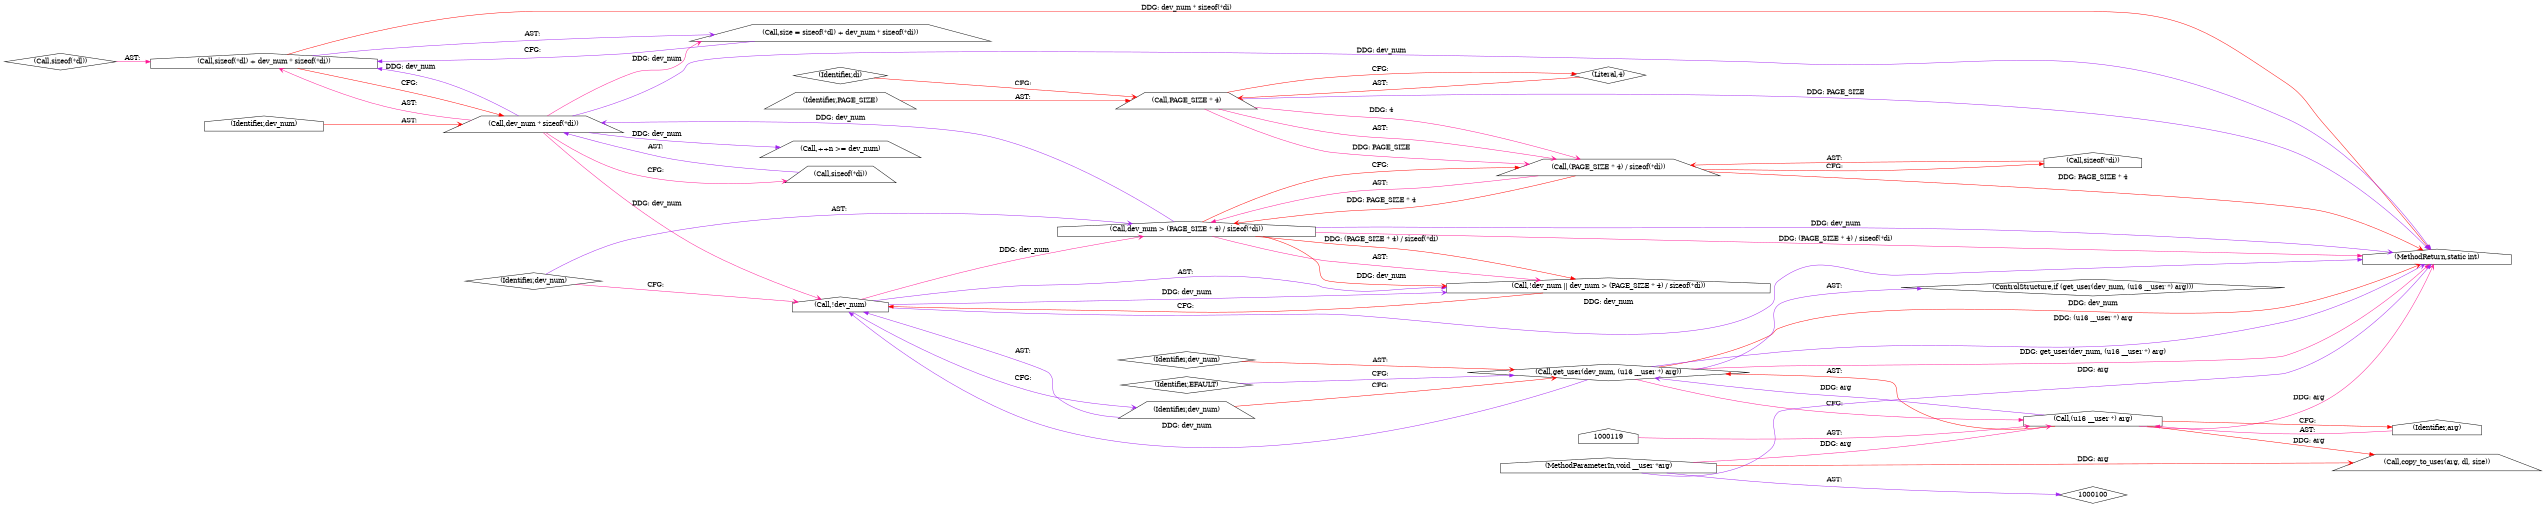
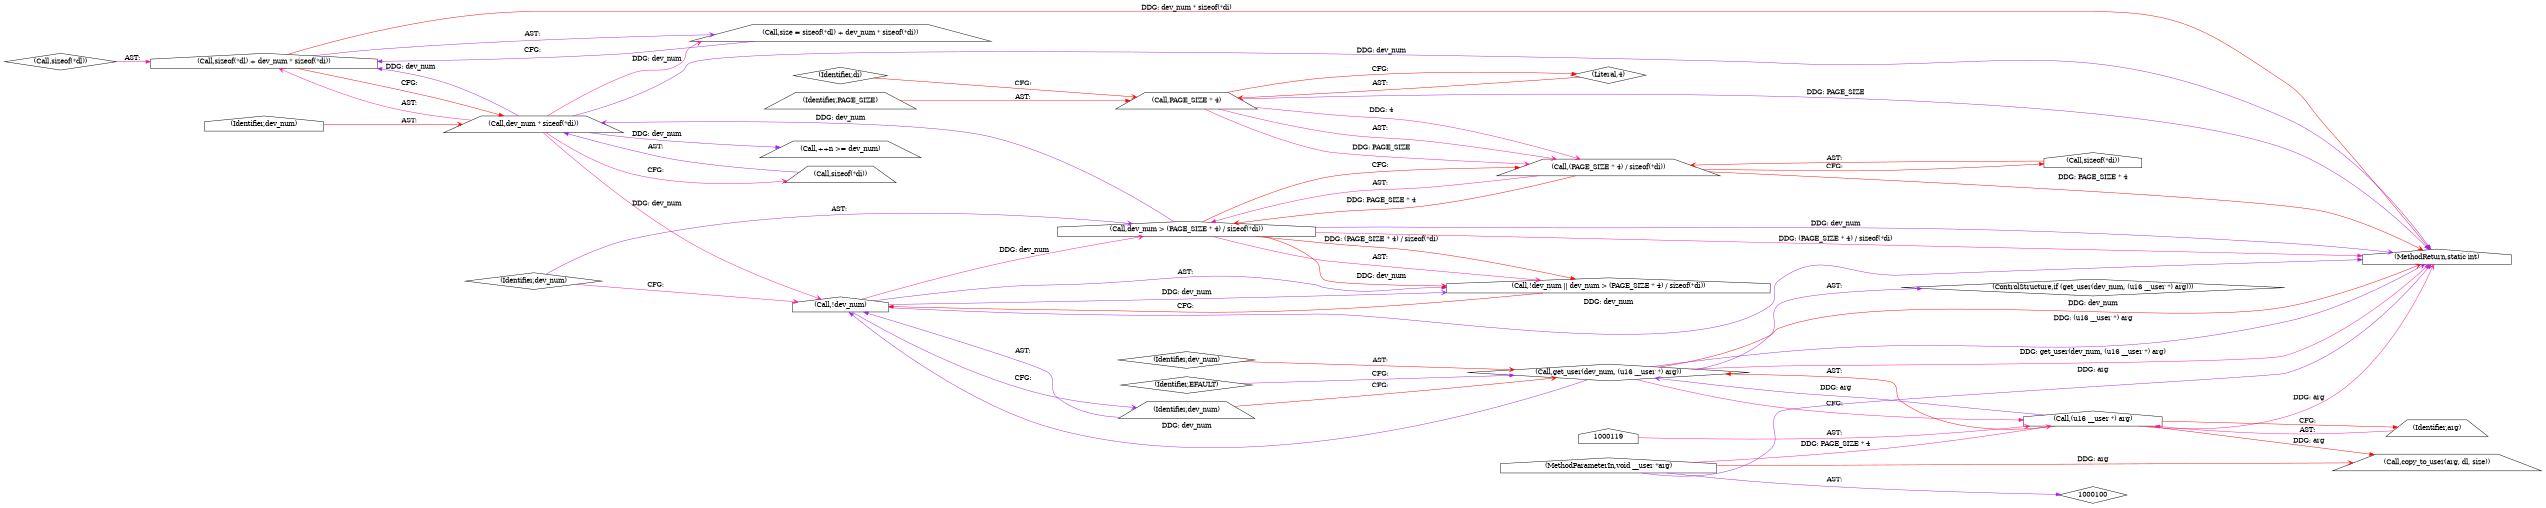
(2437, 428) -> (2437, 428)
(1836, 444) -> (1836, 444)
